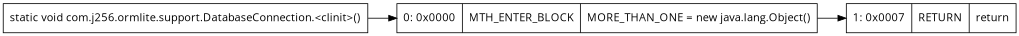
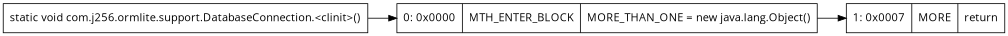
(940, 18) -> (935, 18)
